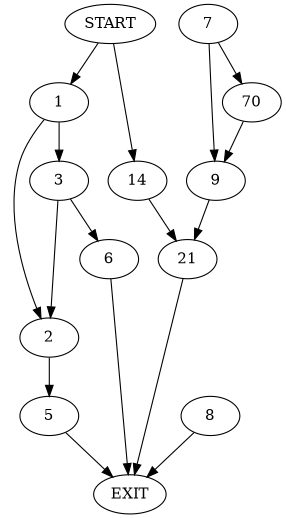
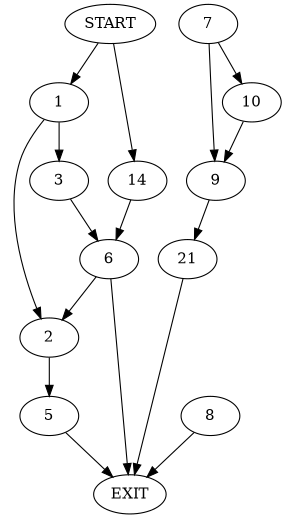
(252, 102) -> (252, 102)
(159, 215) -> (125, 215)
(55, 254) -> (83, 294)
